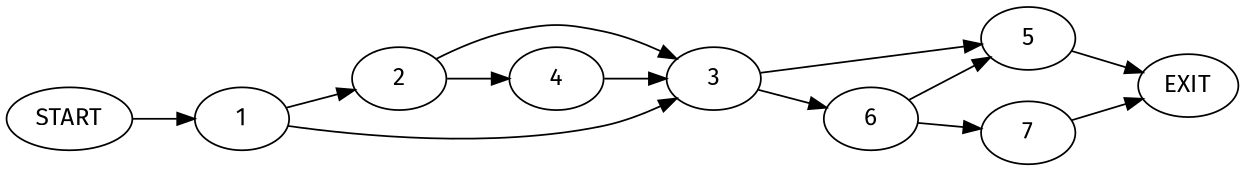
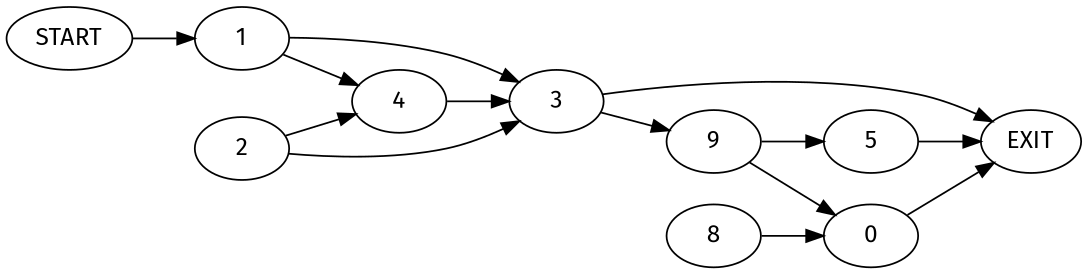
(862, 60) -> (791, 82)
(312, 101) -> (312, 67)
(871, 119) -> (714, 142)
(1028, 133) -> (871, 236)
none -> (714, 236)
